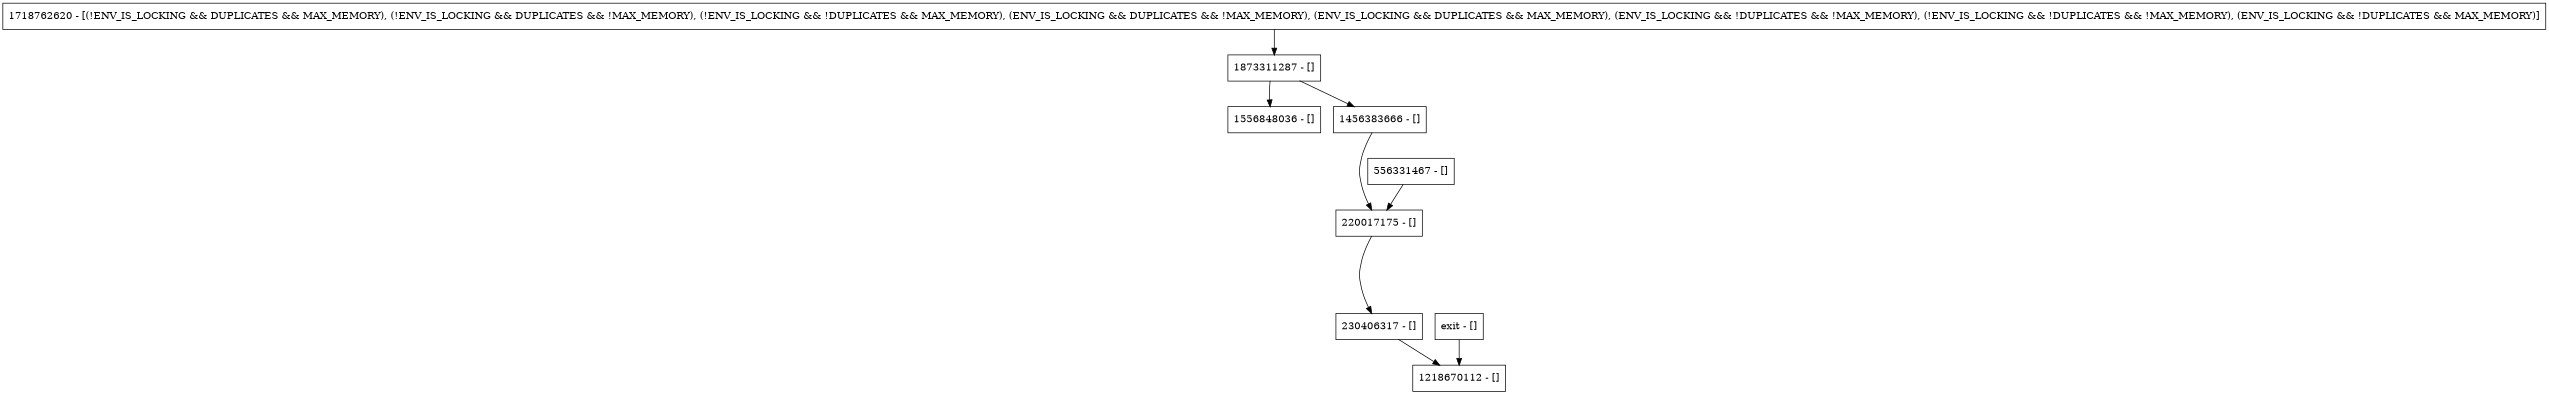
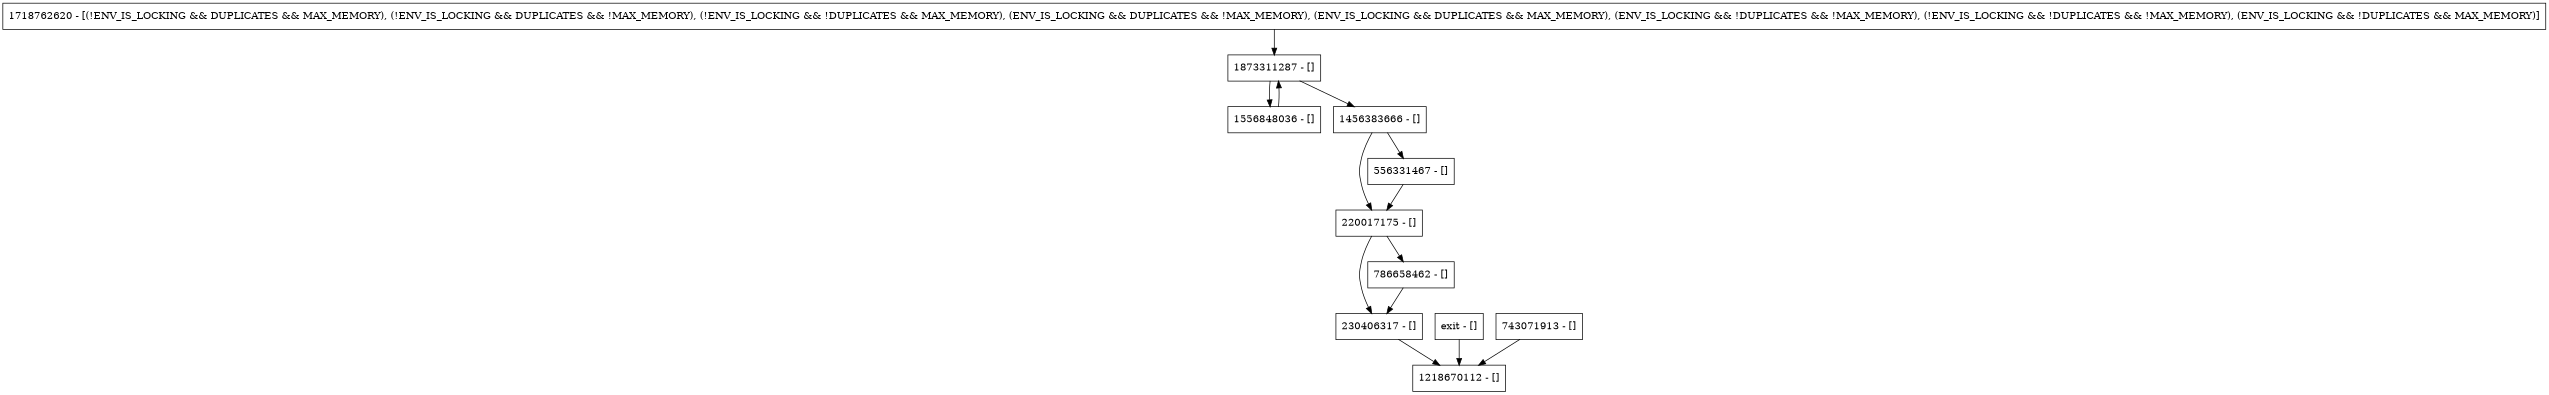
none -> (1279, 97)
none -> (1394, 143)
none -> (1411, 275)
none -> (1539, 327)
